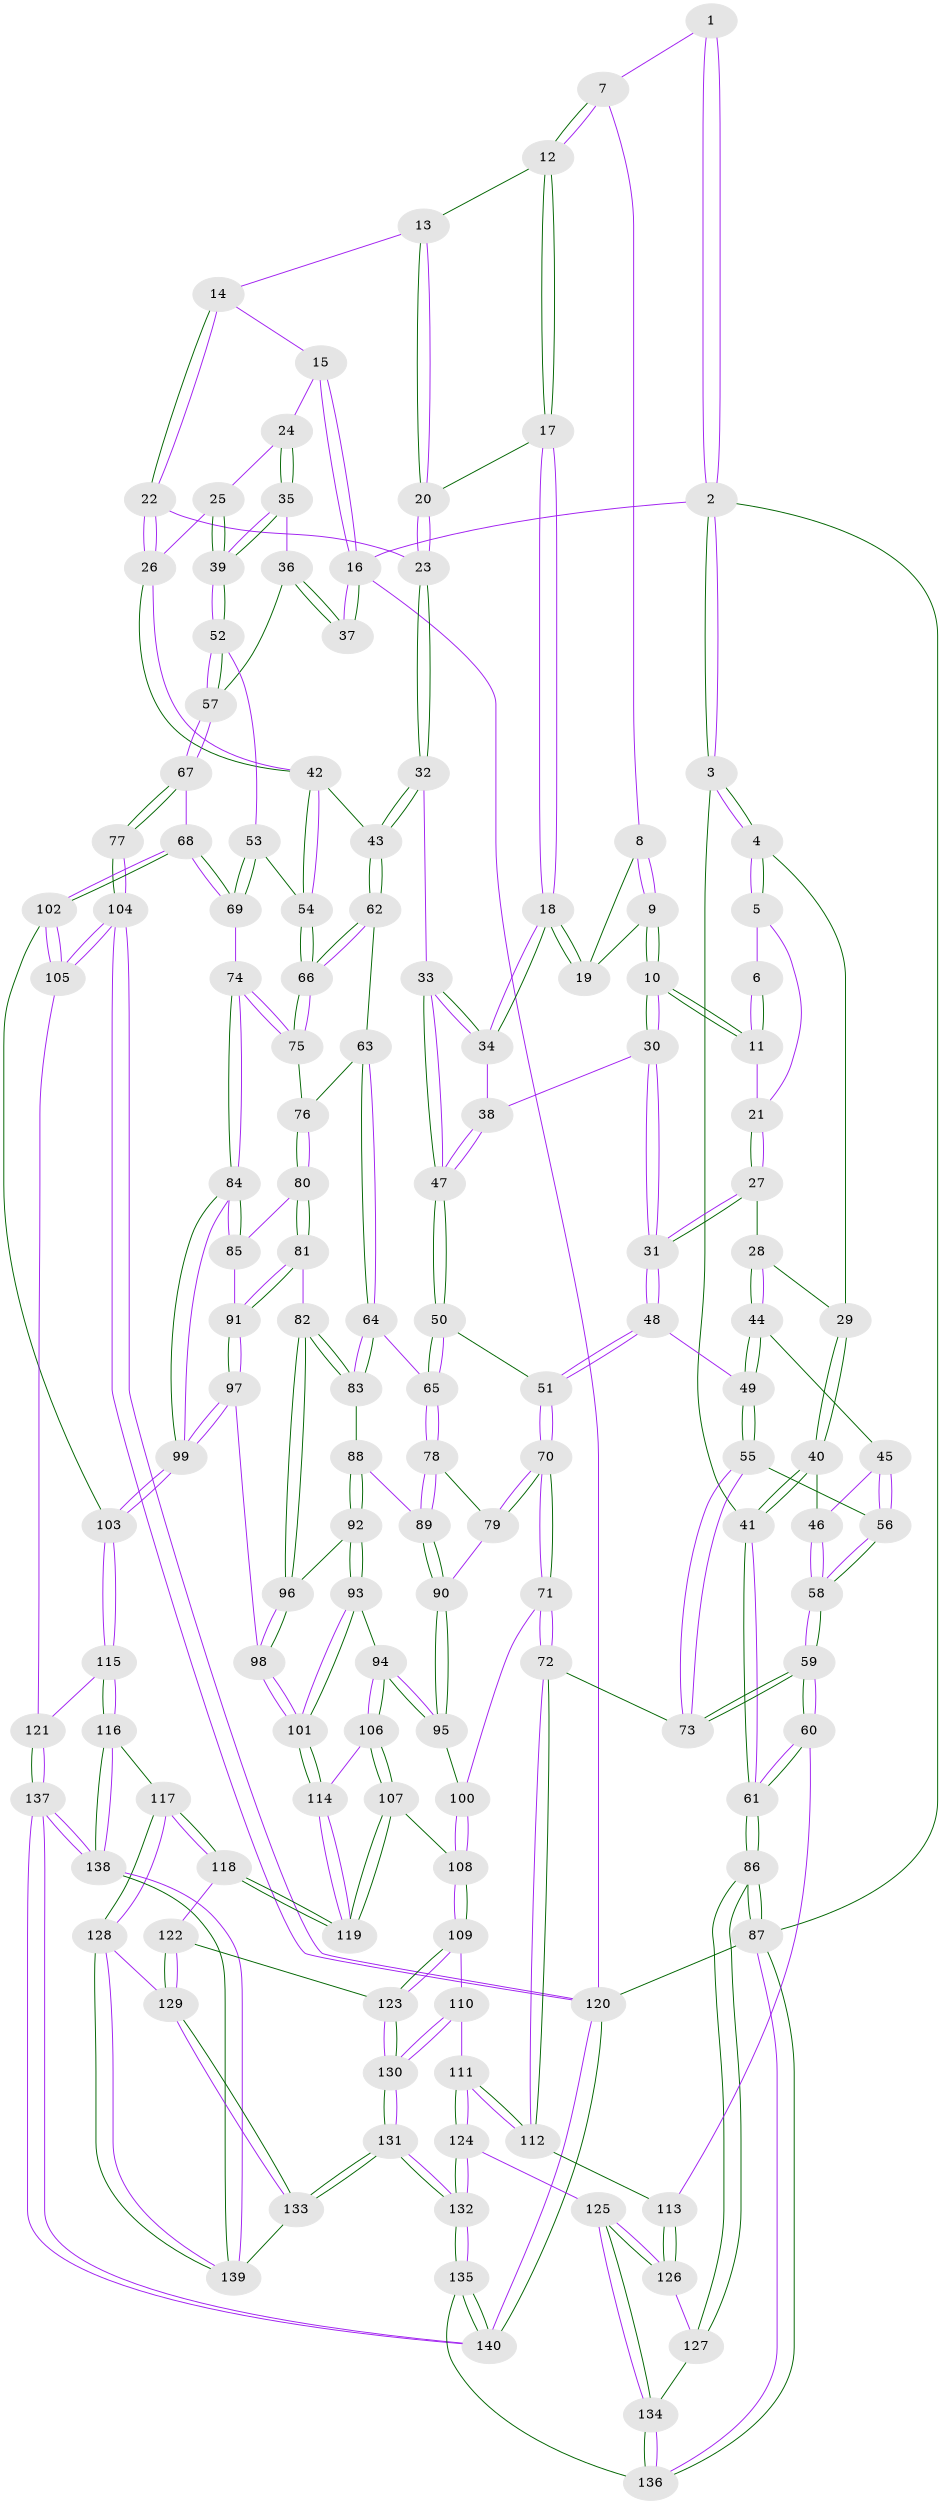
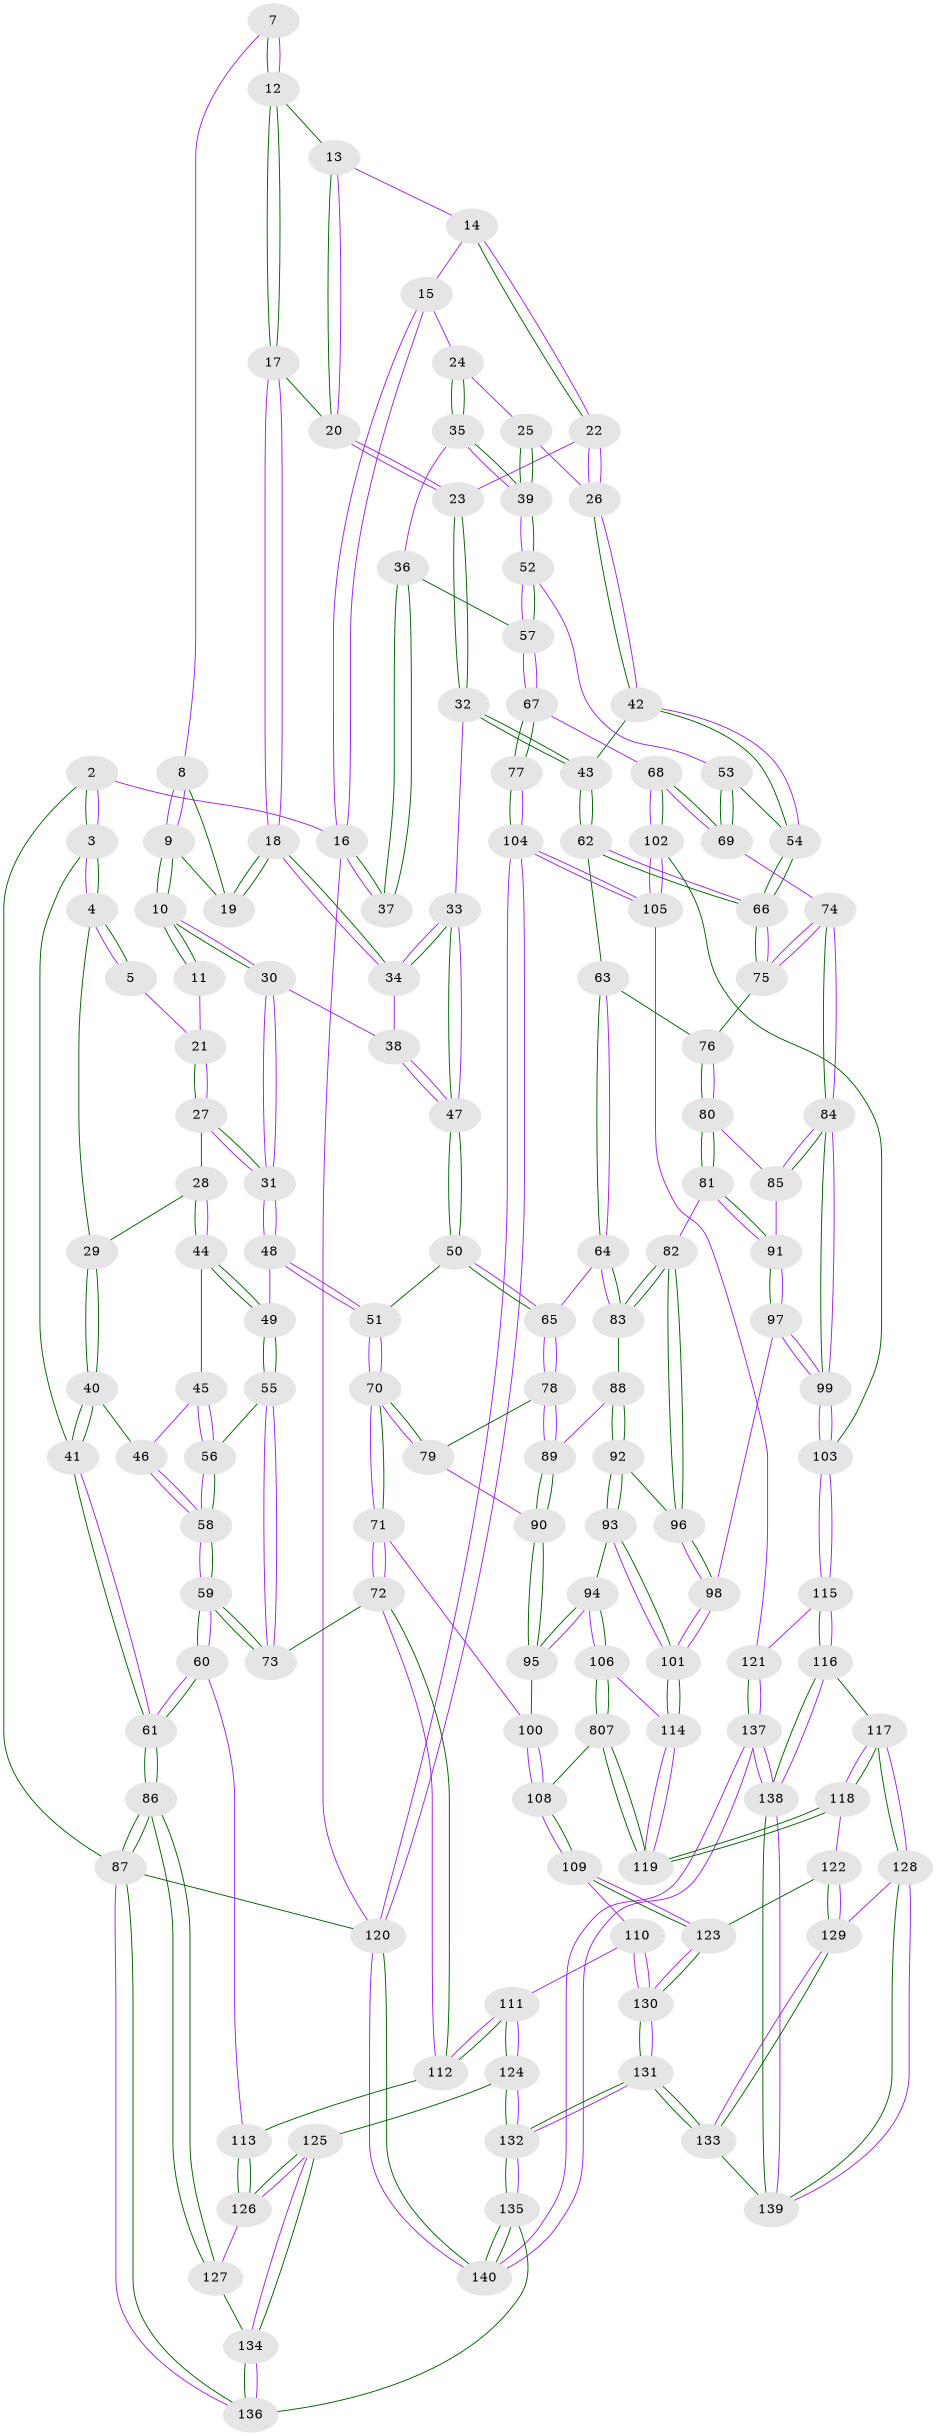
(712, 21) -> none
(757, 979) -> none
(391, 1799) -> (602, 1731)
(530, 2175) -> (416, 2111)
